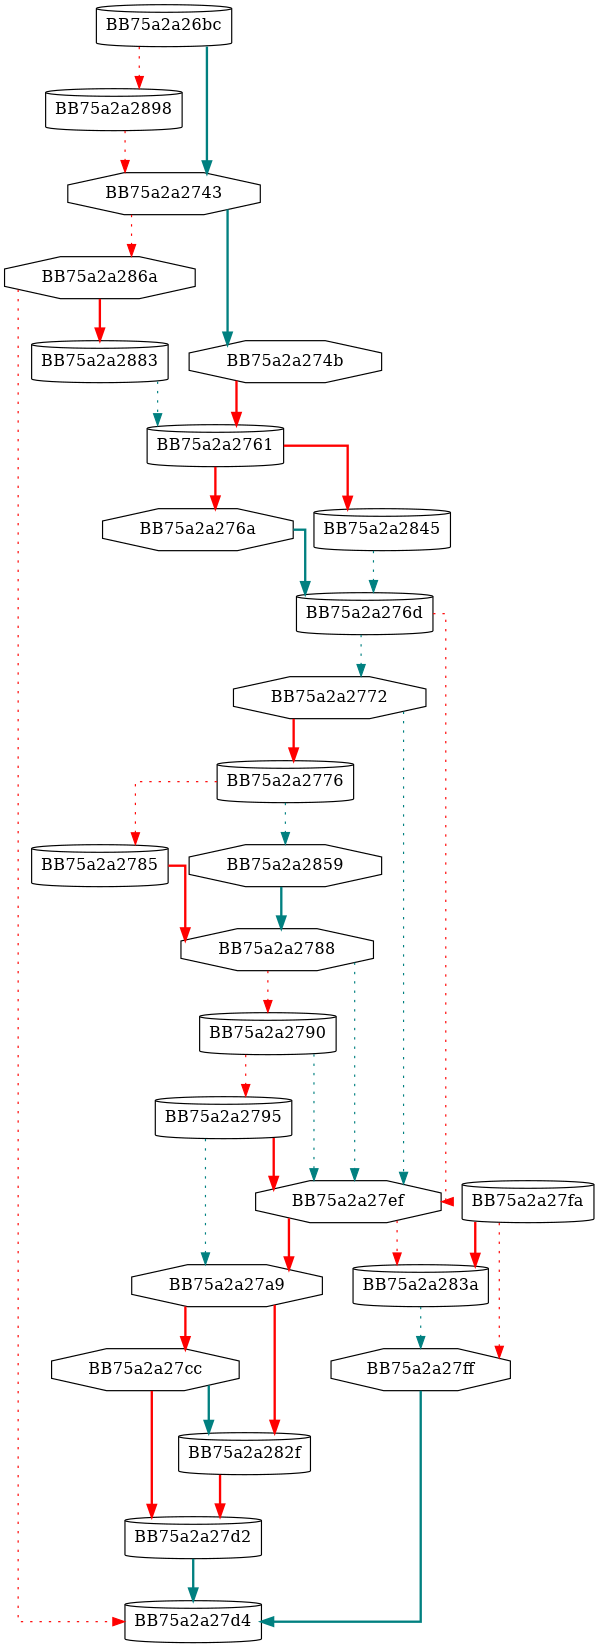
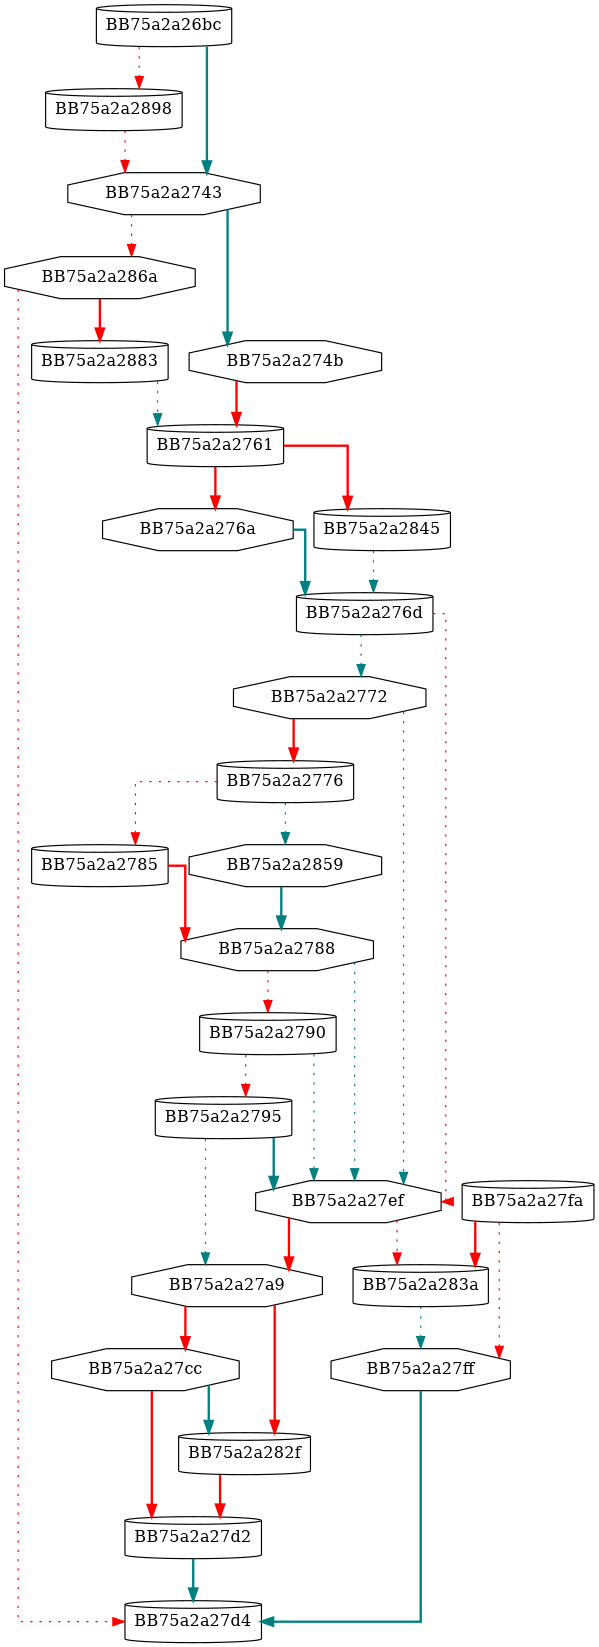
(274, 1157) -> (274, 1157)
